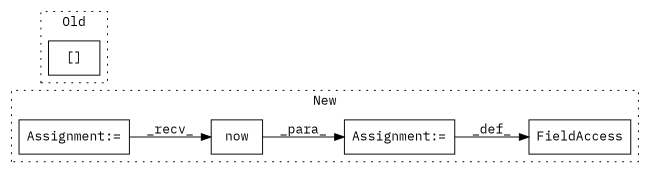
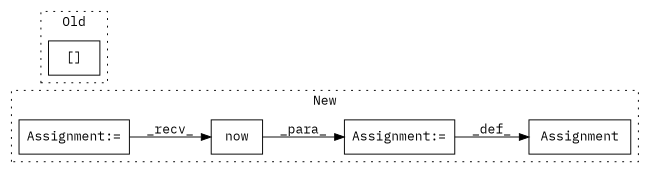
(580, 137) -> (580, 137)
